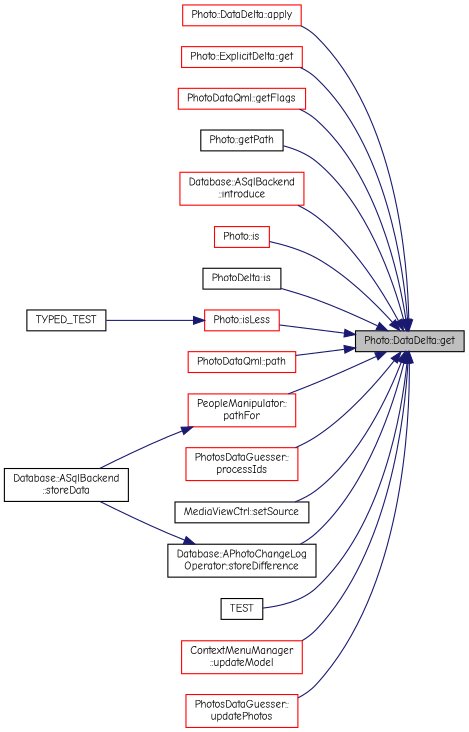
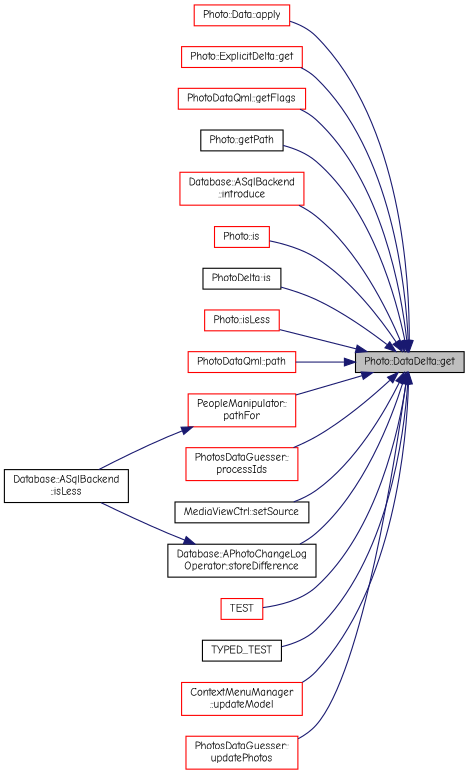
(242, 15) -> (242, 15)
(150, 320) -> (370, 547)
(66, 485) -> (66, 486)
(242, 609) -> (242, 609)
